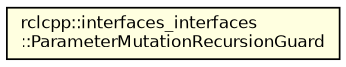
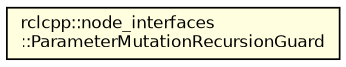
(173, 33) -> (173, 33)
